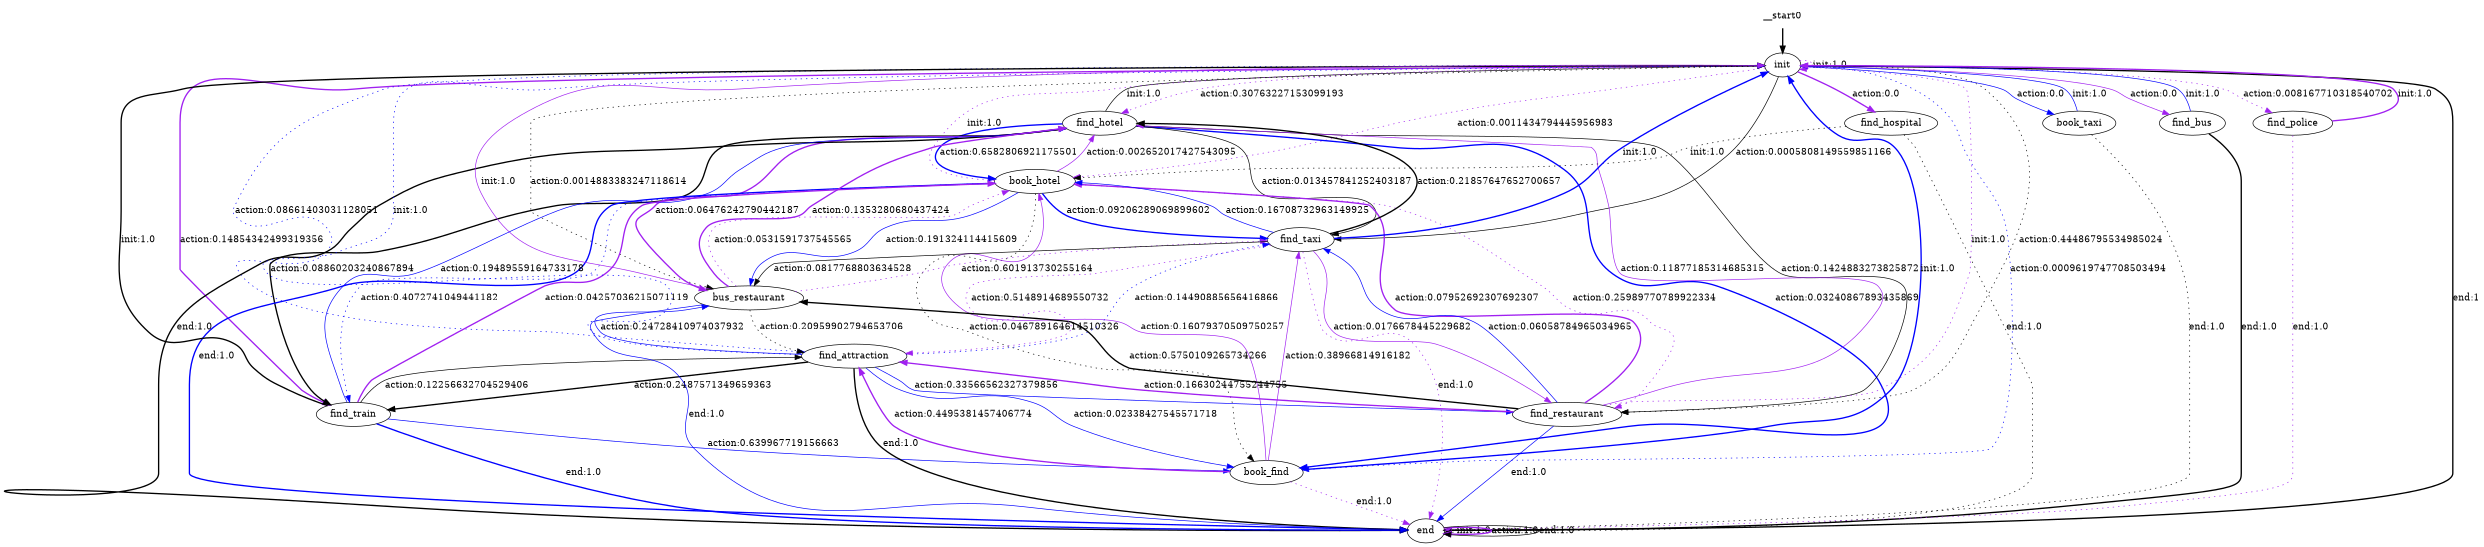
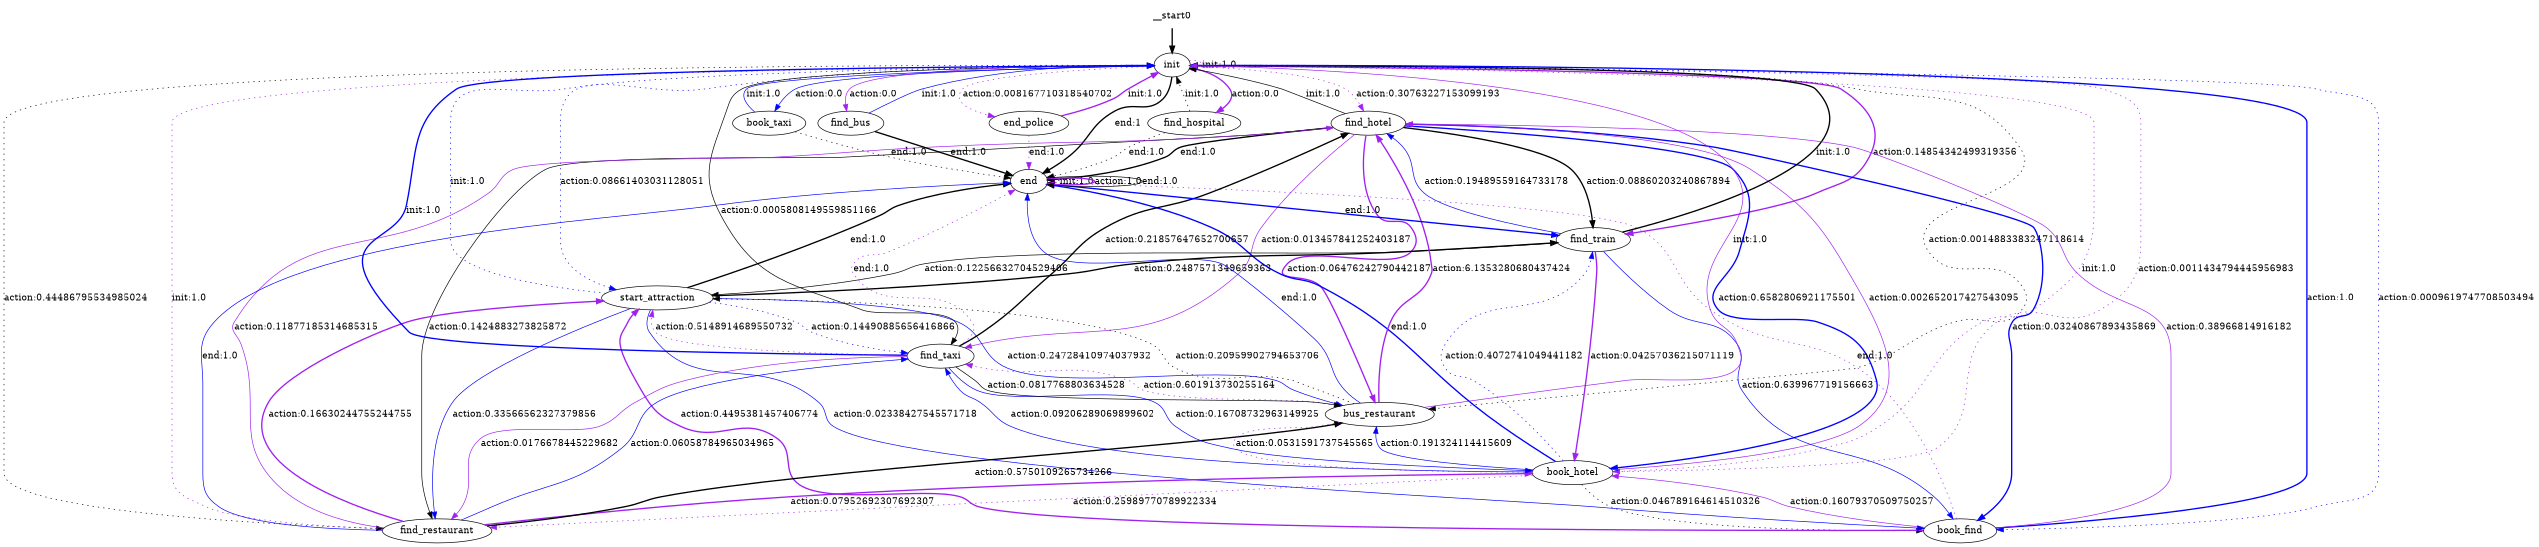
(2293, 123) -> (1029, 123)
(1465, 168) -> (1184, 97)
(1259, 191) -> (1199, 303)
(881, 211) -> (1502, 269)
(1146, 232) -> (1228, 462)
(1938, 269) -> (2331, 298)
(854, 356) -> (657, 298)
(1283, 359) -> (2003, 206)
(882, 522) -> (1300, 209)
